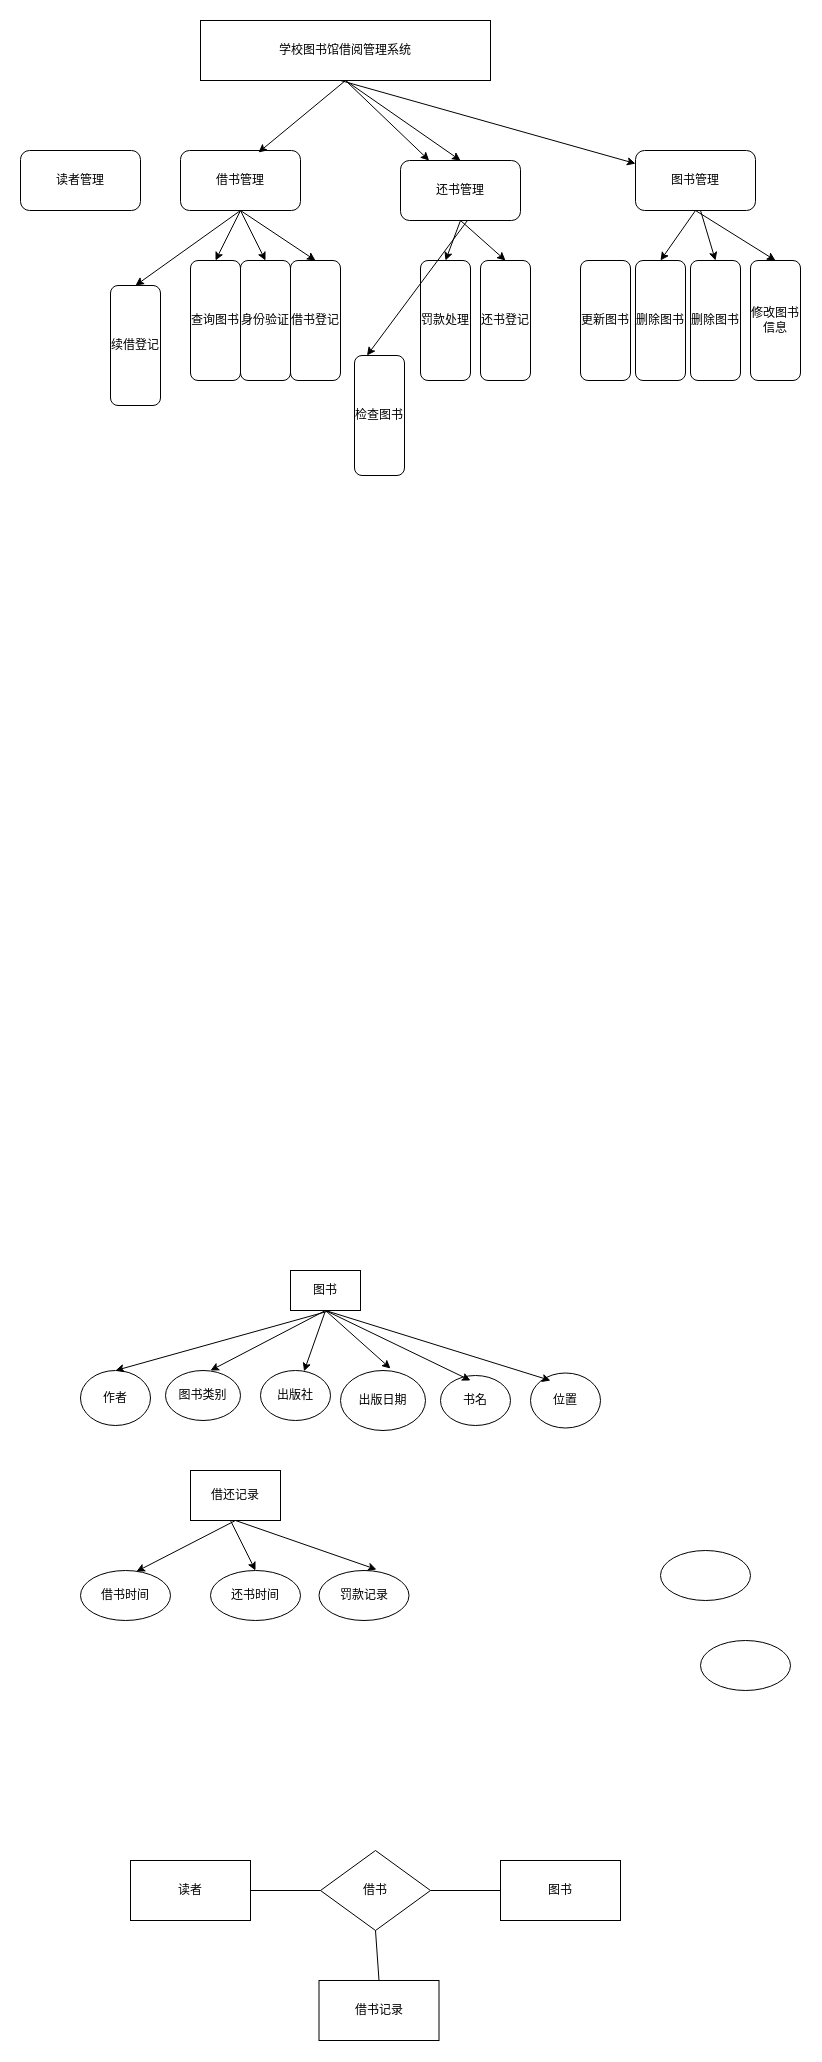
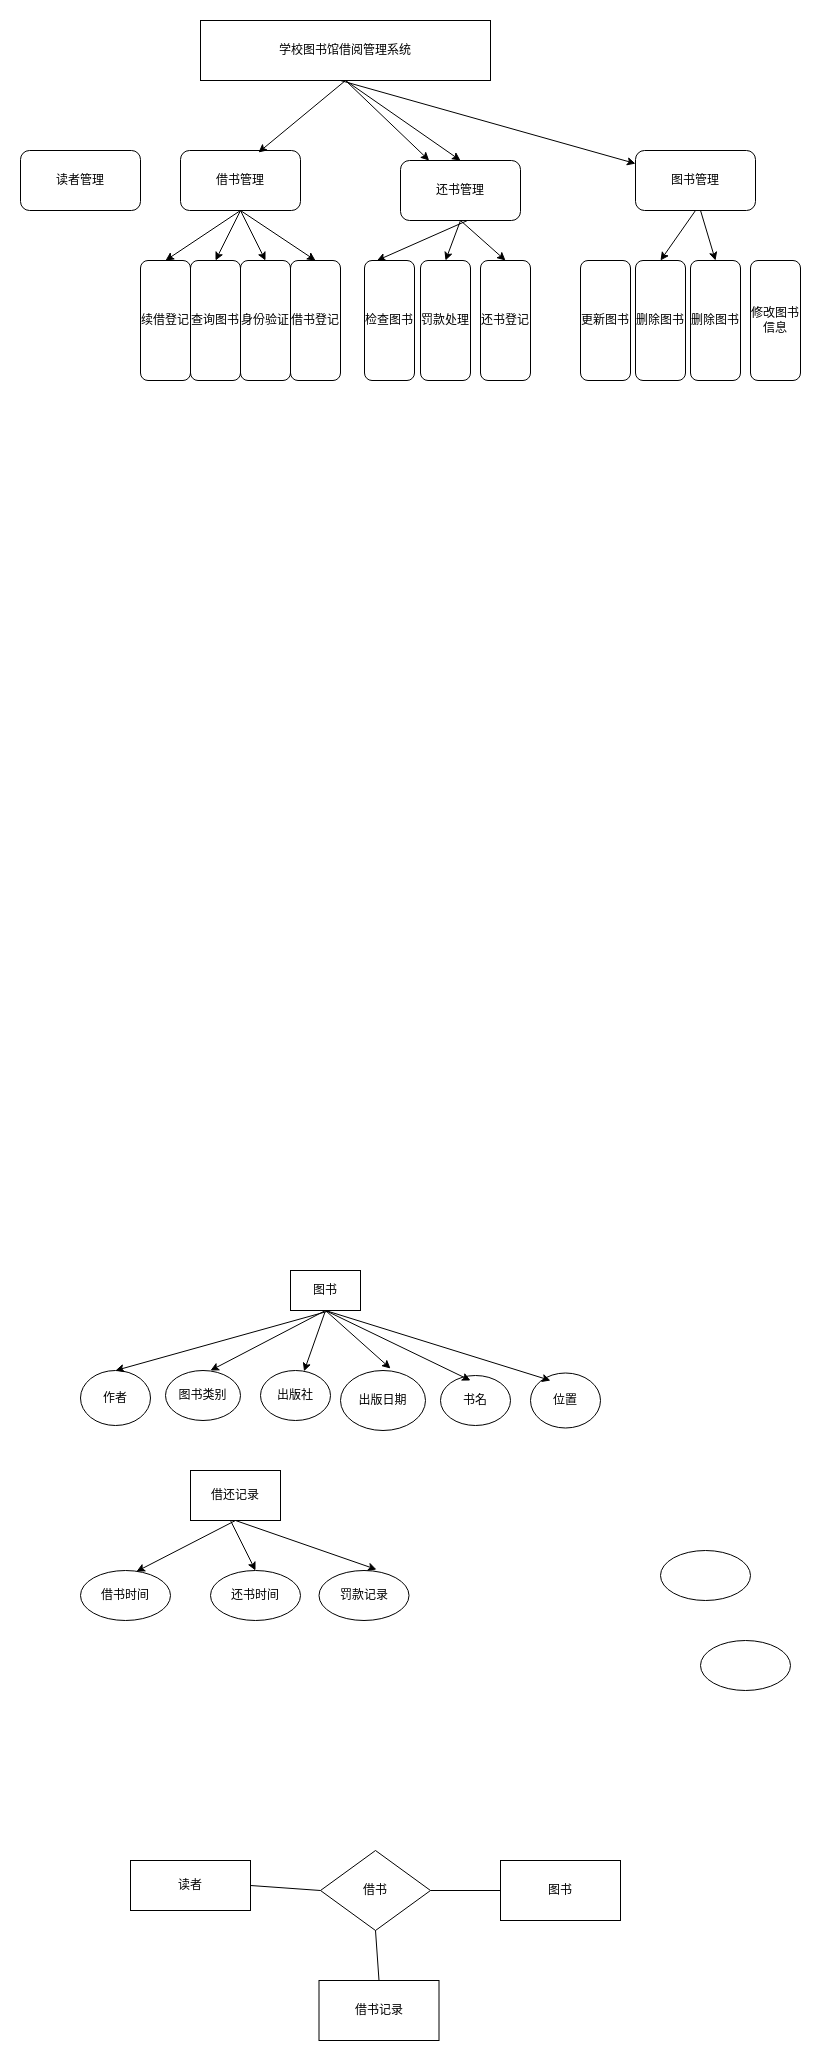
(732, 234) -> none
(136, 346) -> (166, 321)
(380, 416) -> (390, 321)
(191, 1891) -> (191, 1886)
